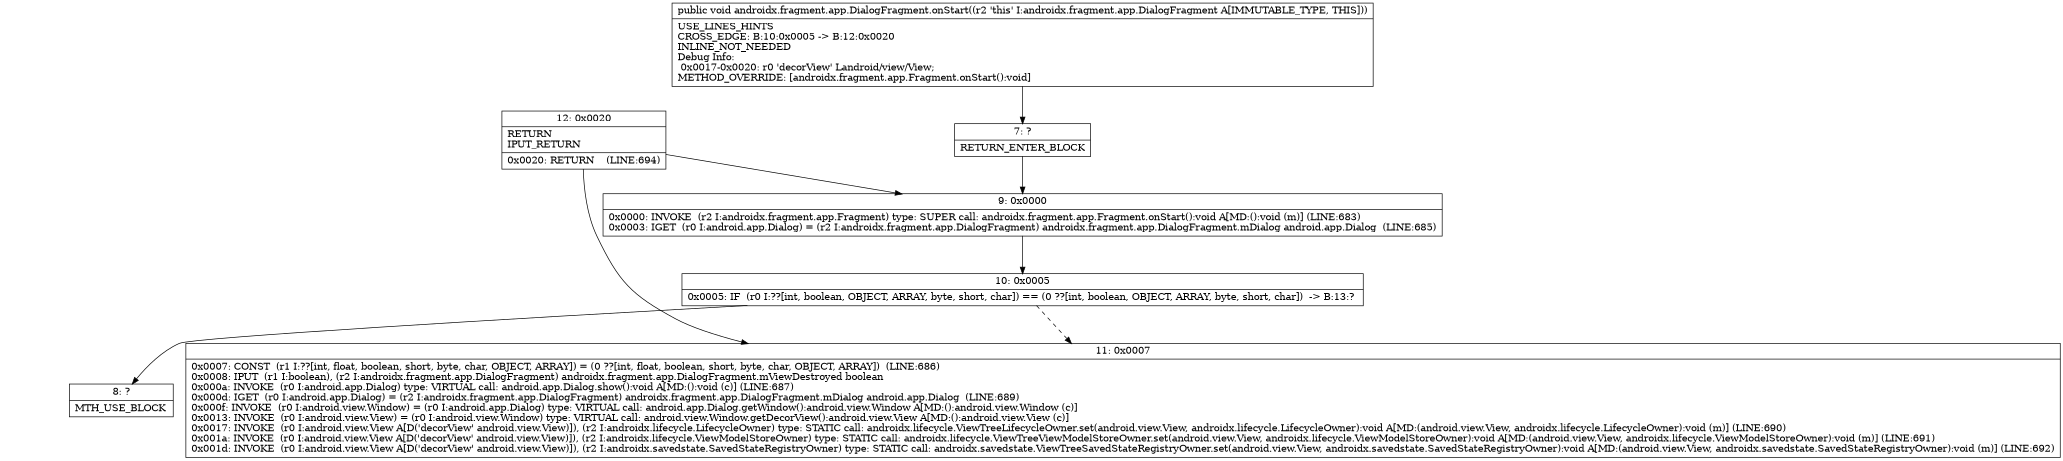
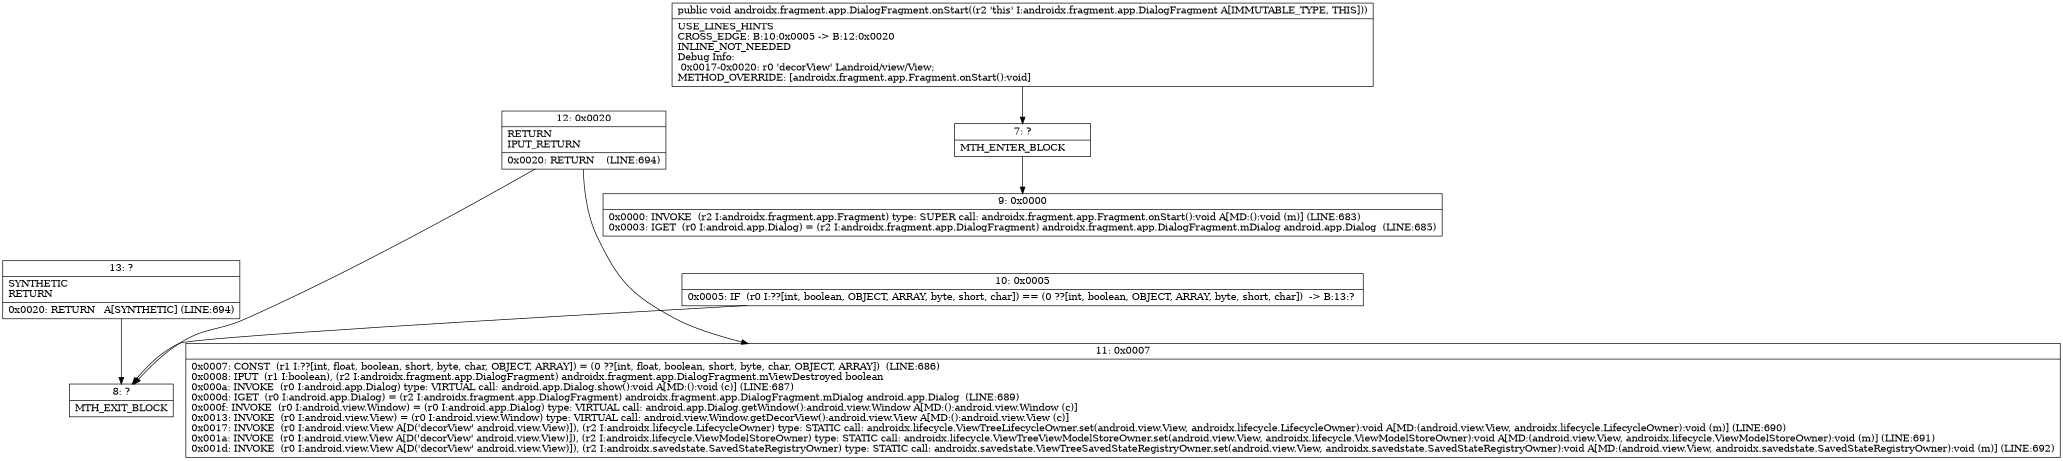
(1023, 148) -> (1013, 148)
(781, 174) -> (336, 276)
(1023, 251) -> none
none -> (121, 290)
(1052, 322) -> none
(120, 408) -> (121, 408)
